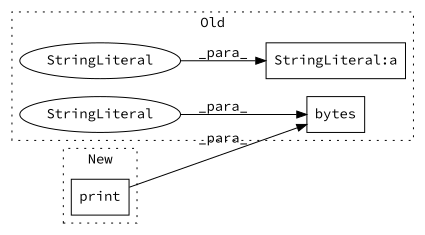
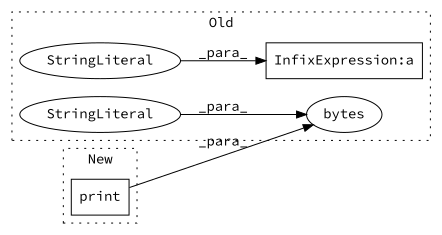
(336, 61) -> (344, 61)
(336, 115) -> (344, 115)
